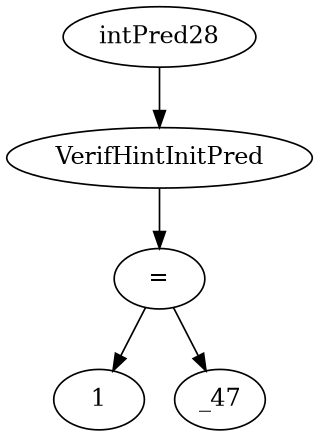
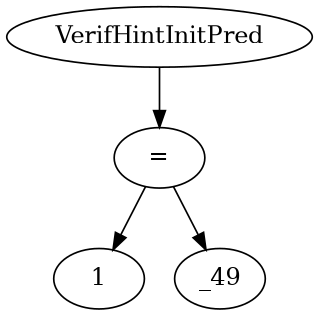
(160, 37) -> none
(220, 400) -> (220, 279)
